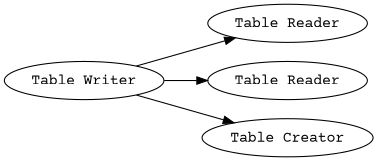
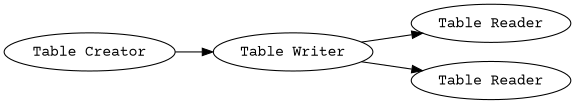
(180, 107) -> (189, 52)
